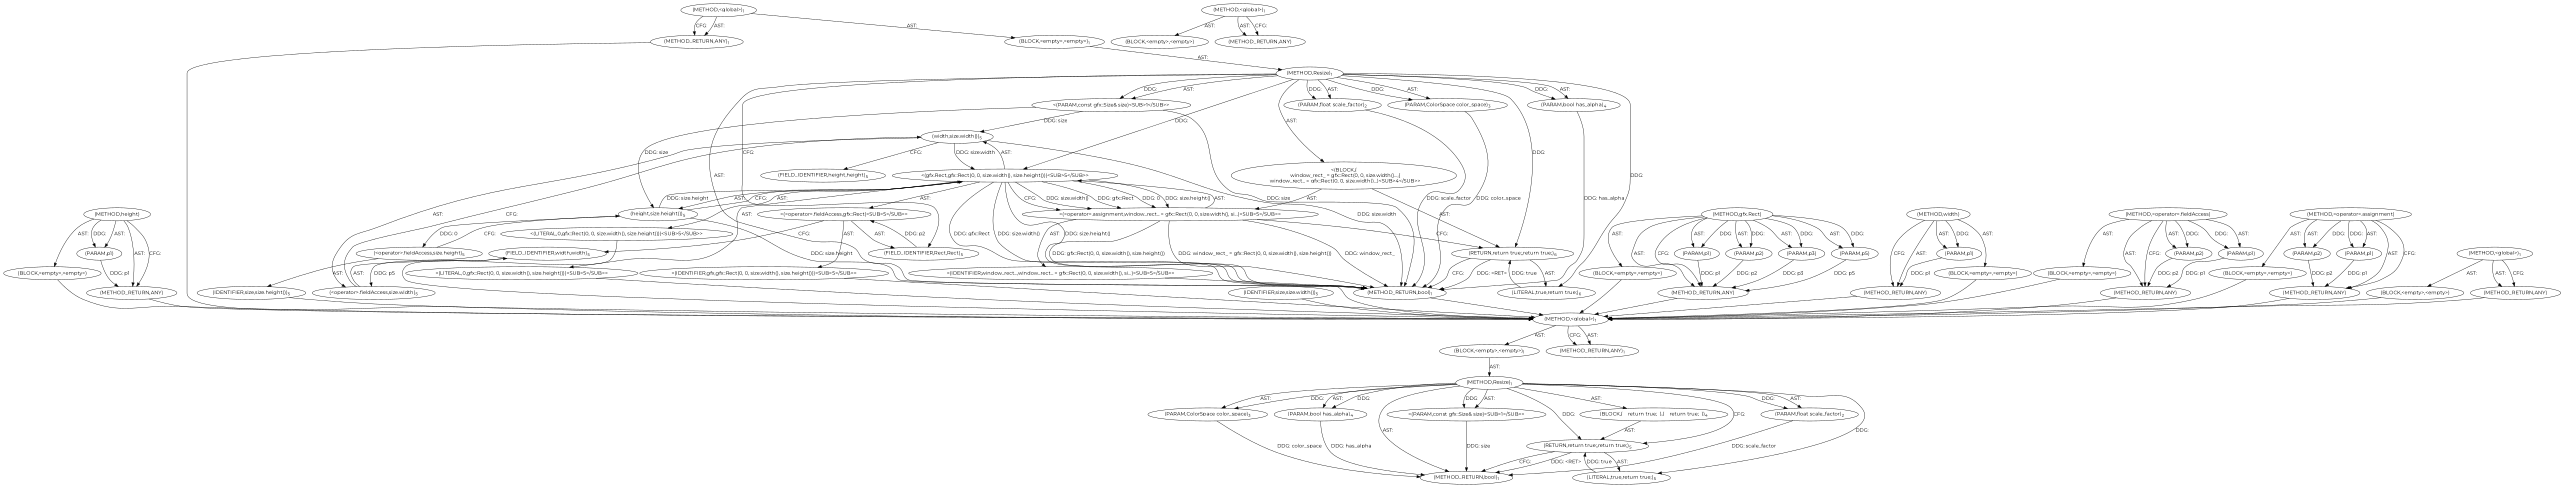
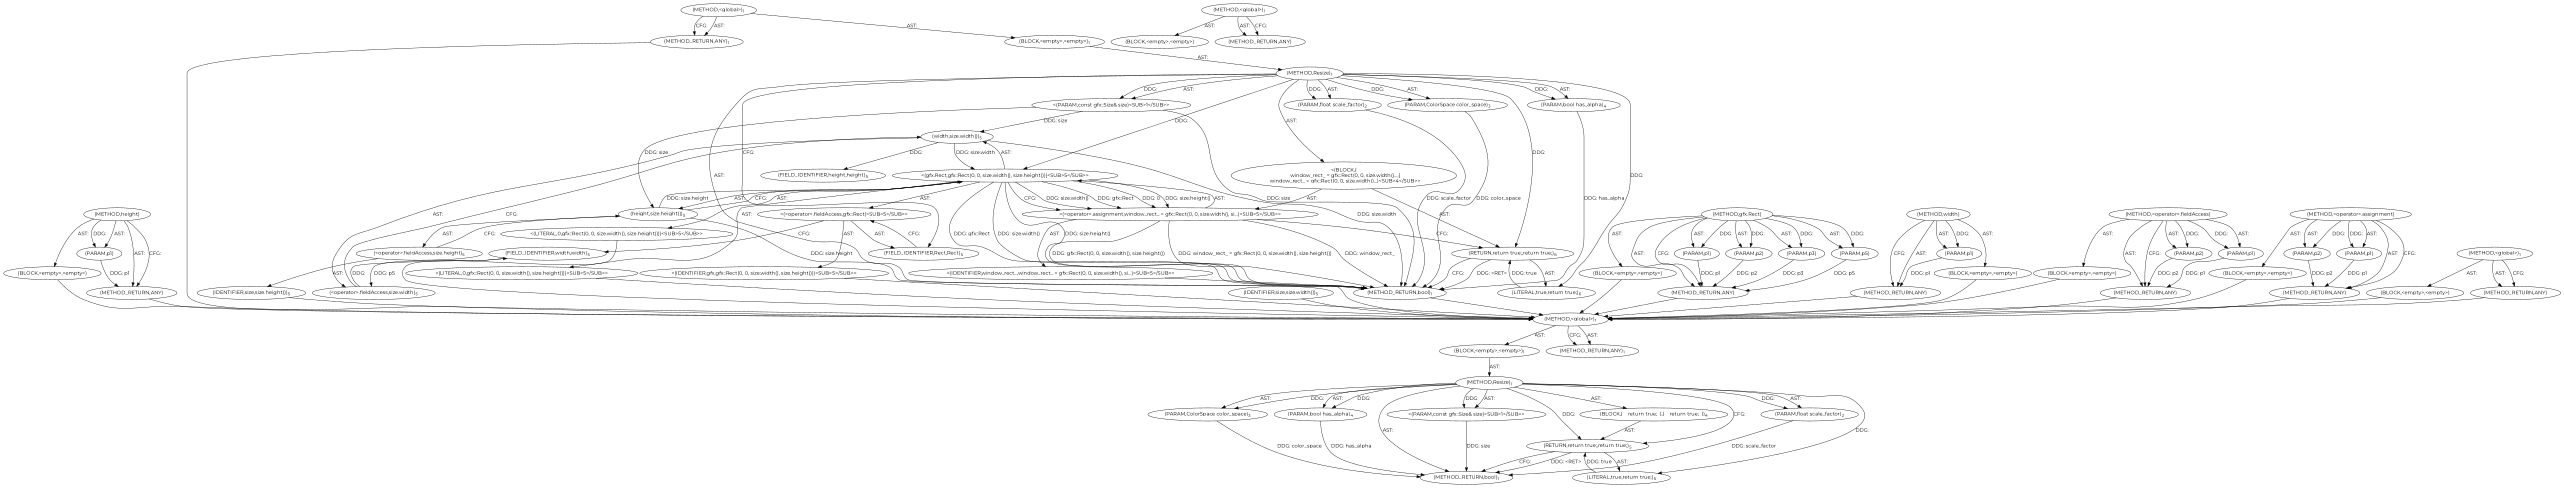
(917, 153) -> (917, 153)
(449, 234) -> (449, 234)
(915, 234) -> (915, 234)
(360, 273) -> (360, 273)
